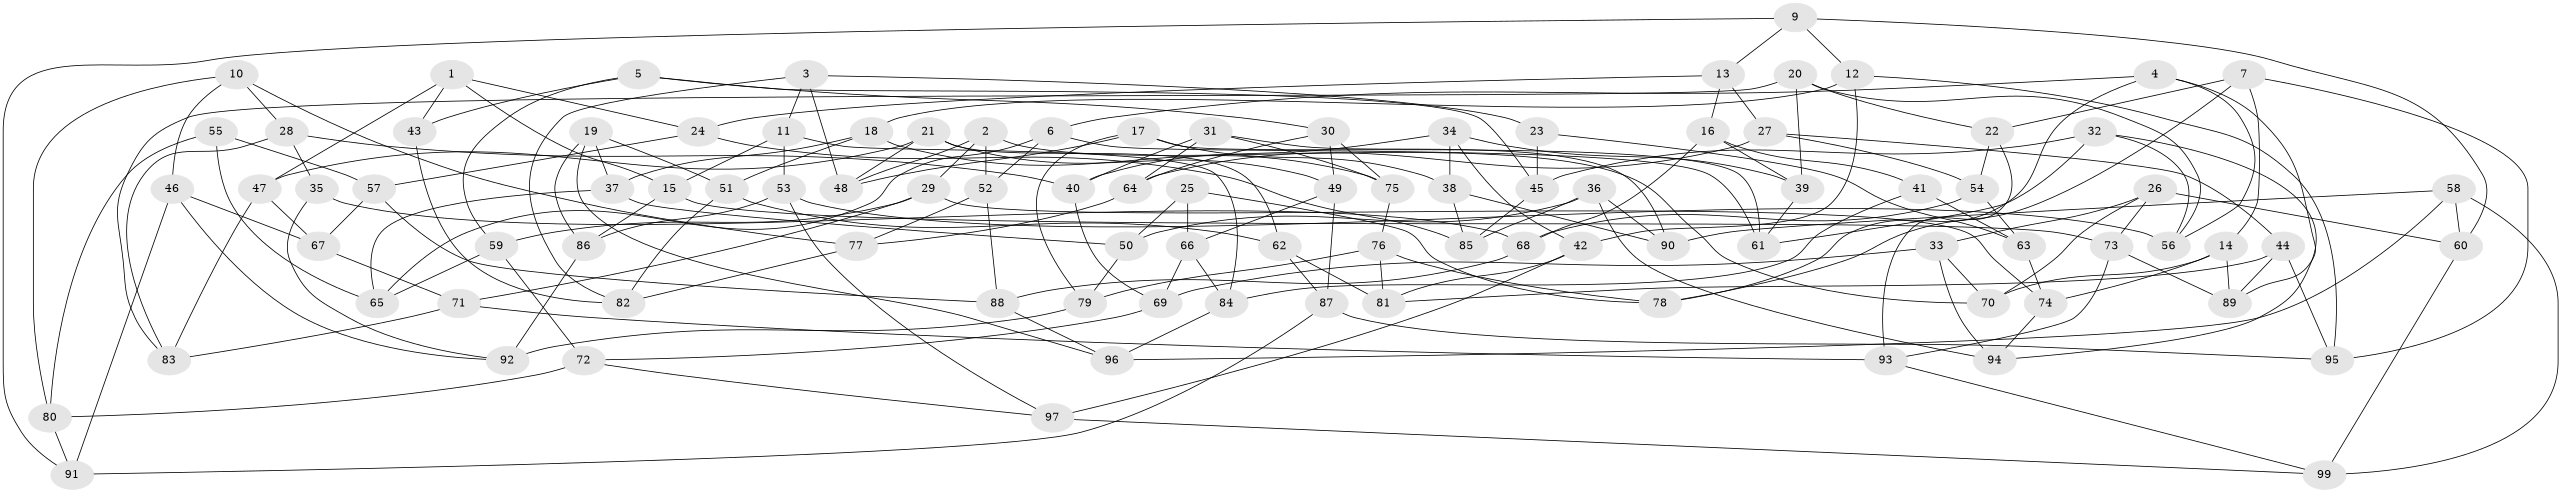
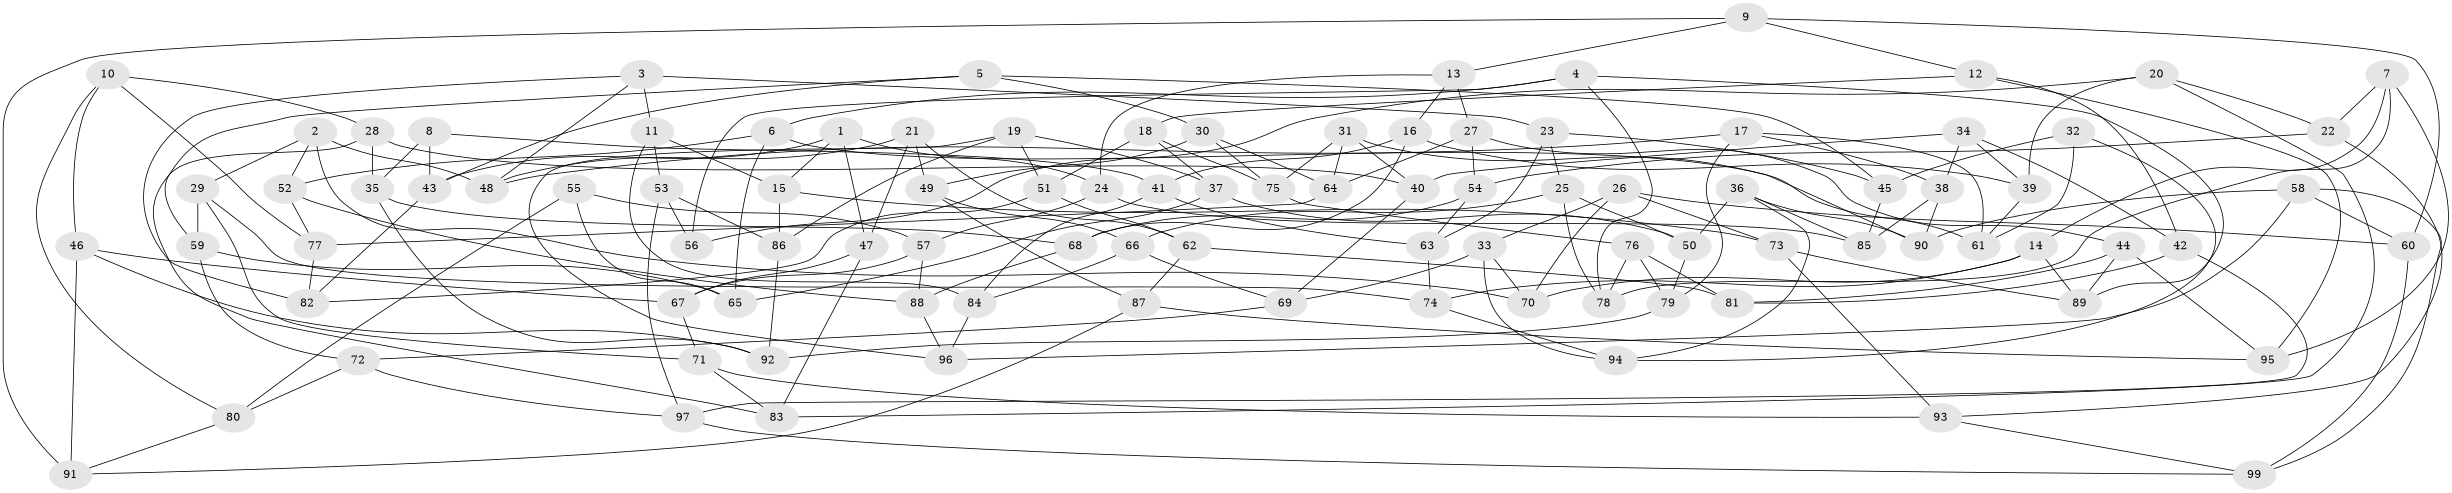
none -> (430, 132)
none -> (1555, 161)
(2178, 167) -> none
